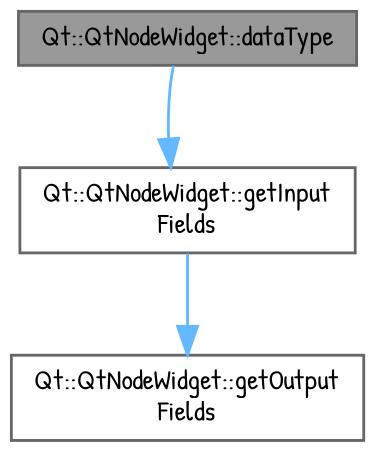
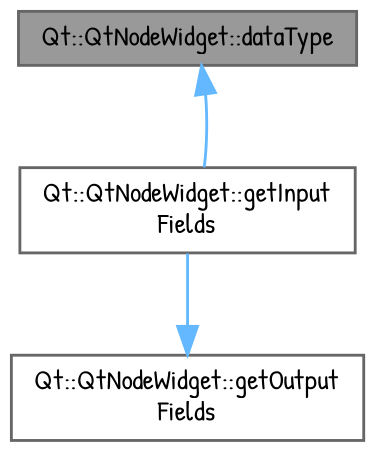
(169, 102) -> (207, 131)
